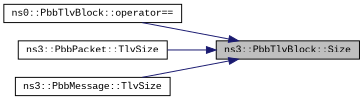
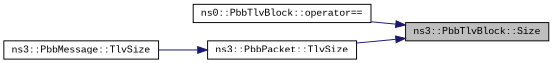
(186, 69) -> (178, 50)
